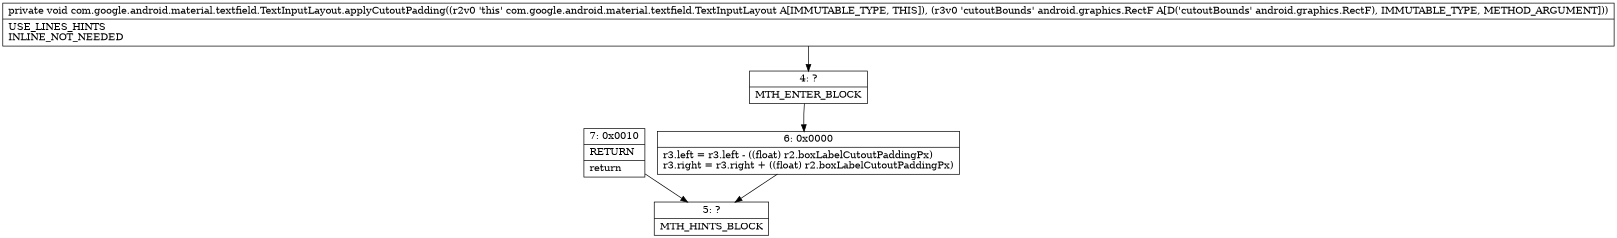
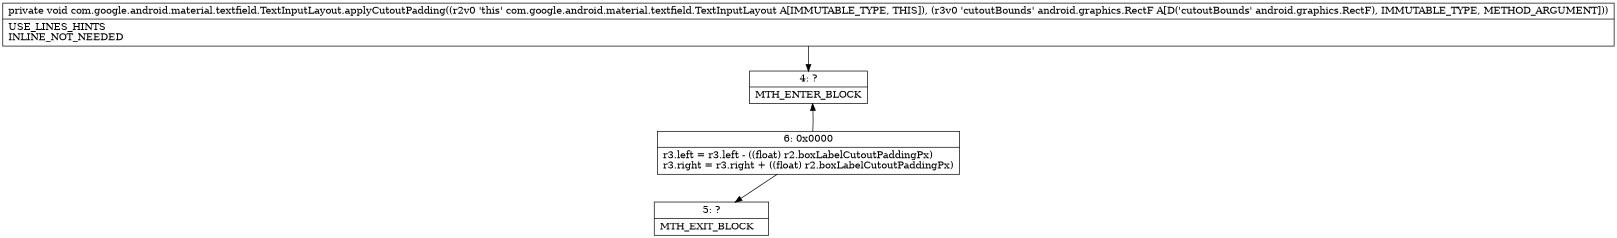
(804, 114) -> (813, 121)
(614, 153) -> none
(711, 227) -> (707, 227)
